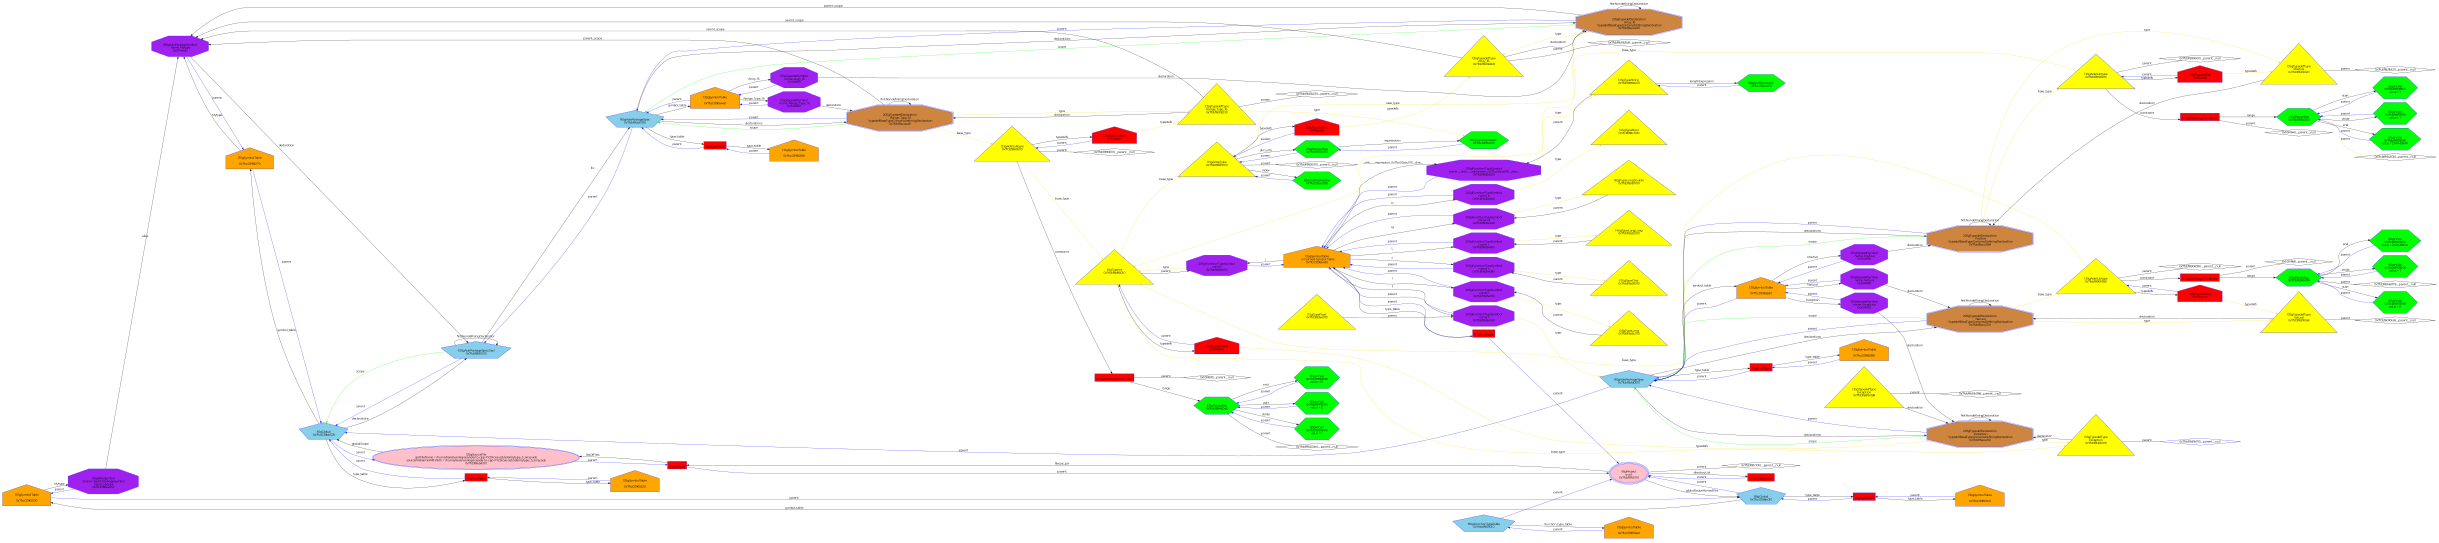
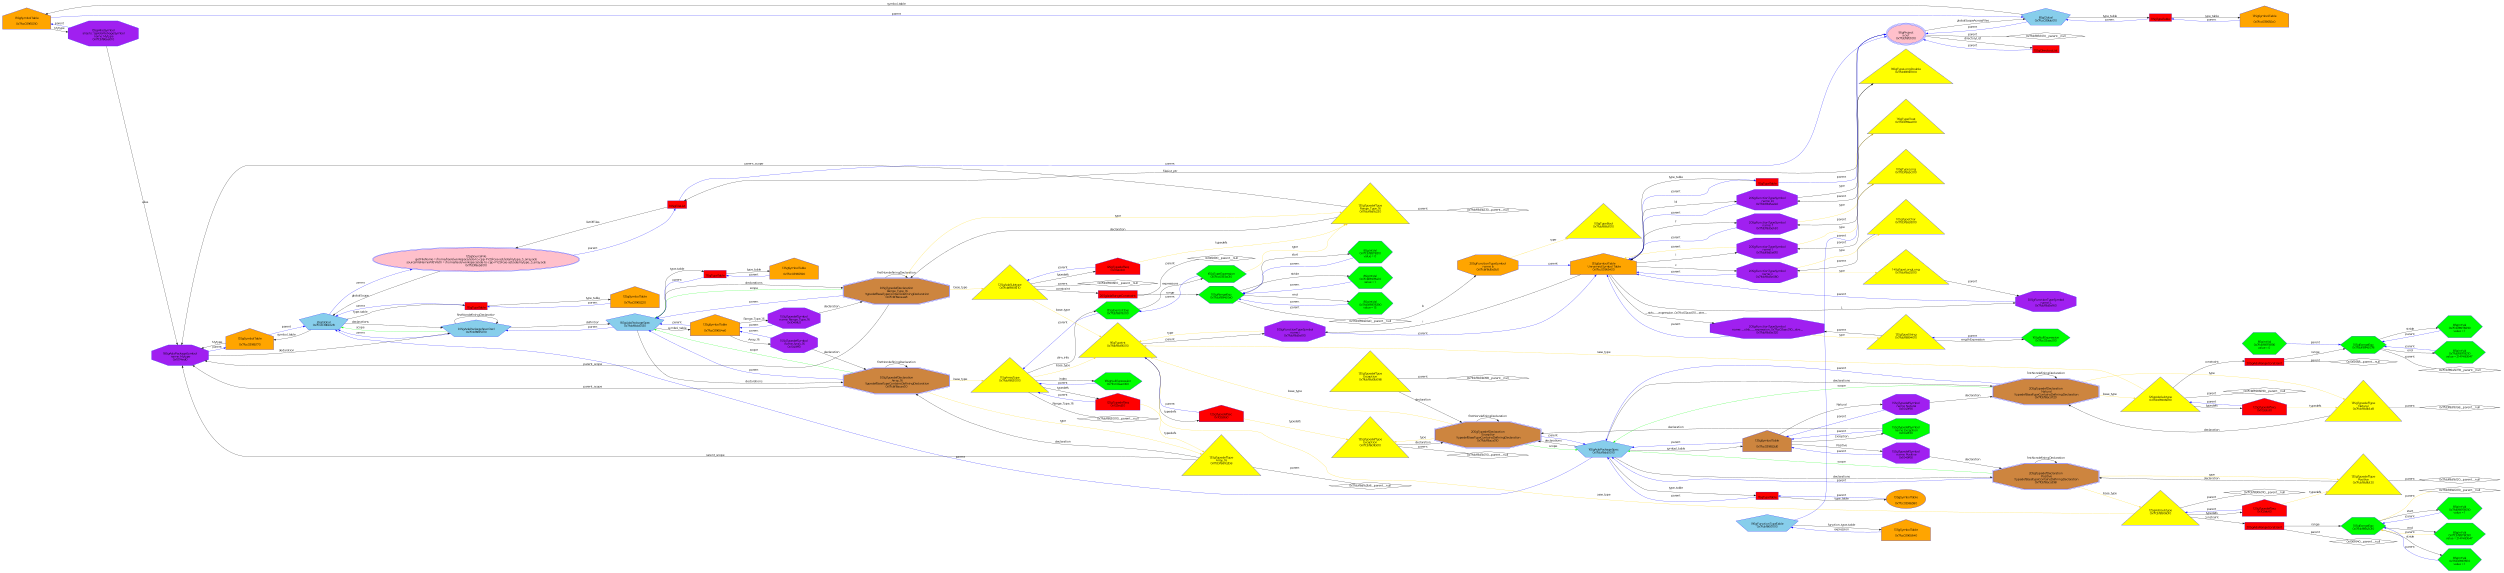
(1354, 116) -> (1295, 251)
(2343, 134) -> (2409, 534)
(1266, 163) -> (1063, 404)
(593, 168) -> (593, 323)
(1484, 195) -> (1488, 265)
(1548, 205) -> (1855, 188)
(1381, 206) -> (1438, 303)
(1143, 210) -> (1064, 370)
(1555, 238) -> (1836, 273)
(1400, 273) -> (1681, 250)
(1761, 289) -> (1767, 442)
(2346, 290) -> none
(1864, 303) -> (1906, 429)
(1554, 349) -> (1854, 207)
(1864, 351) -> (1906, 499)
(1864, 394) -> (1370, 378)
(2200, 442) -> (1488, 455)
(1558, 529) -> (1842, 530)
